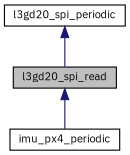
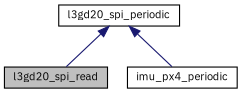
(65, 114) -> (155, 50)
